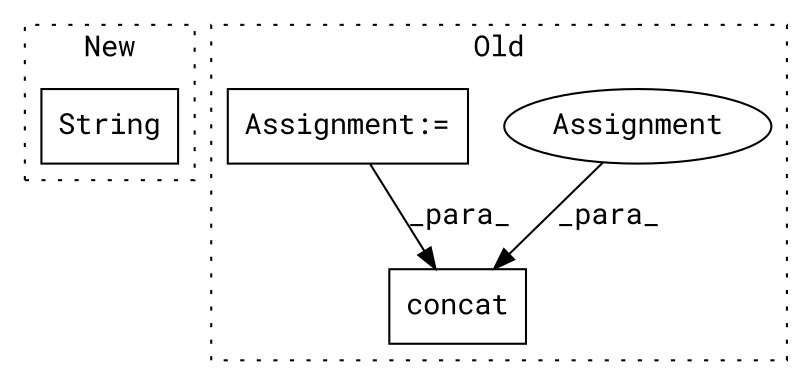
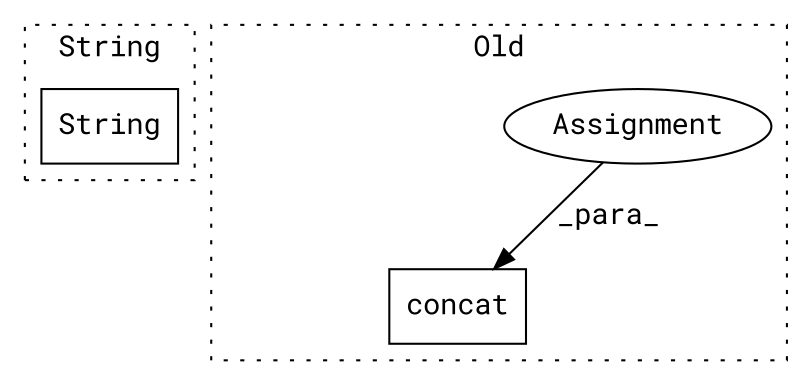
(110, 49) -> (110, 49)
(348, 126) -> none
